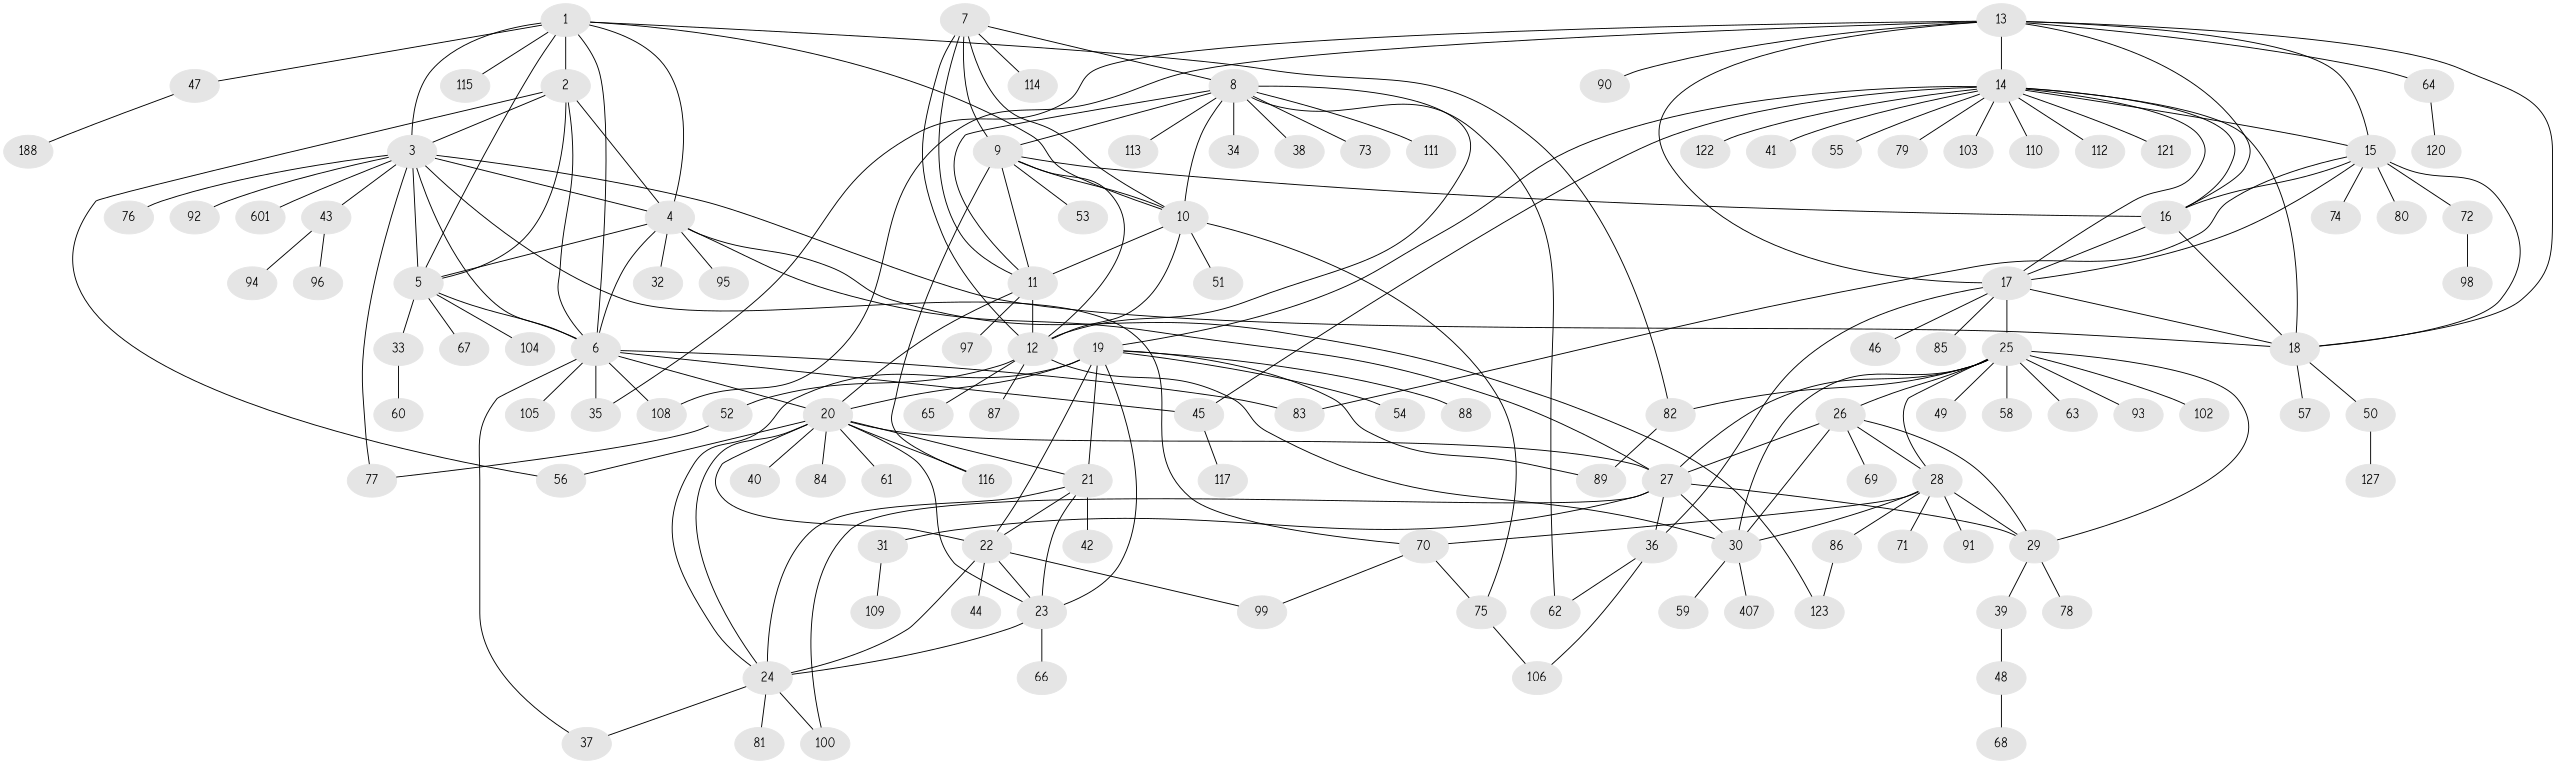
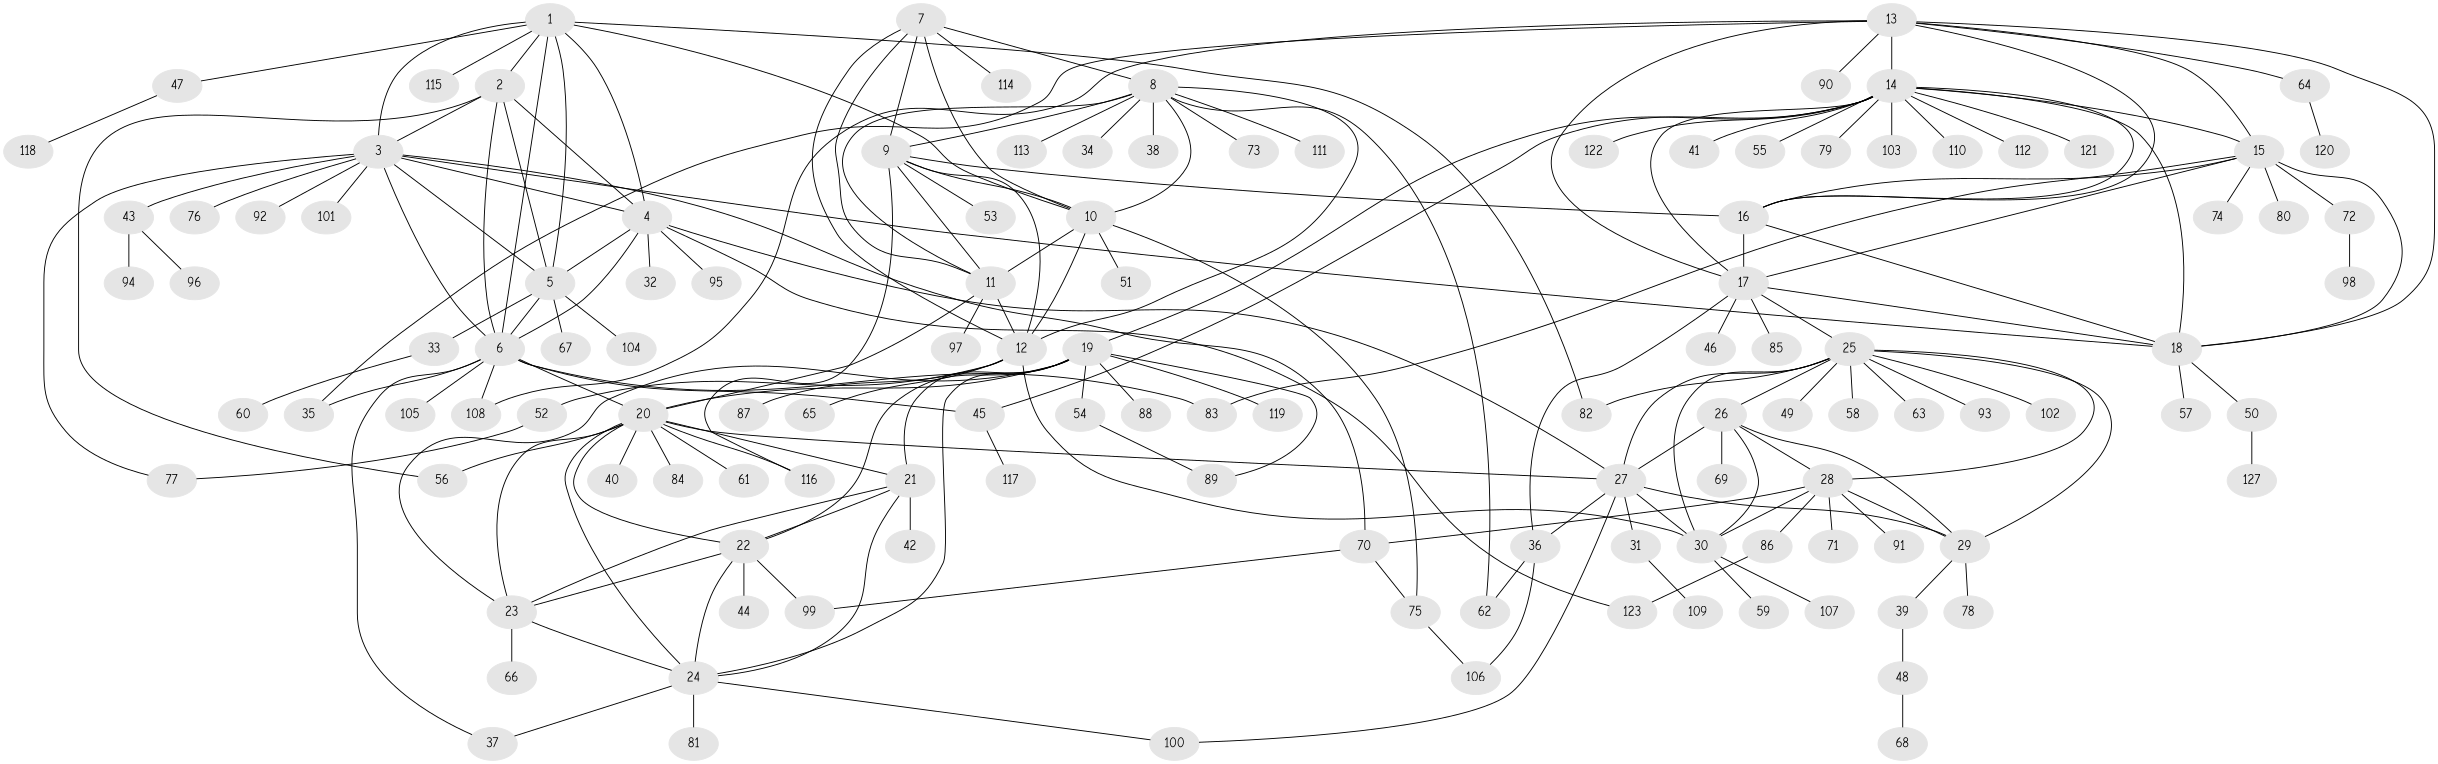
(28, 152) -> (28, 152)
(260, 218) -> (326, 218)
none -> (1278, 415)
(1636, 448) -> (1146, 448)
(1749, 612) -> (1830, 612)
